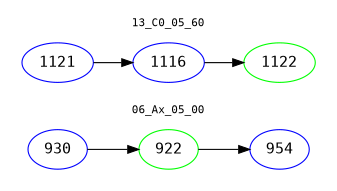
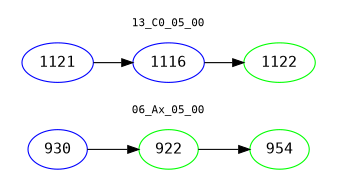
(169, 24) -> (169, 24)
(280, 149) -> (280, 149)
